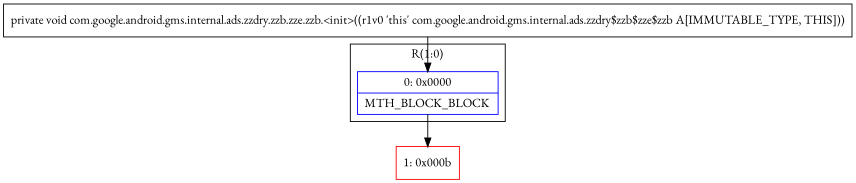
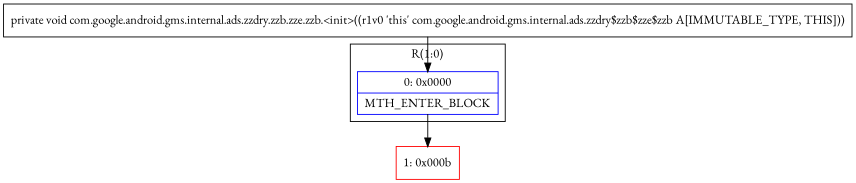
(427, 103) -> (428, 103)
